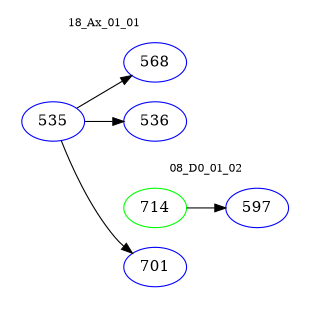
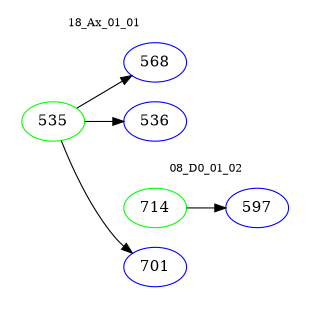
(53, 121) -> (53, 121)
